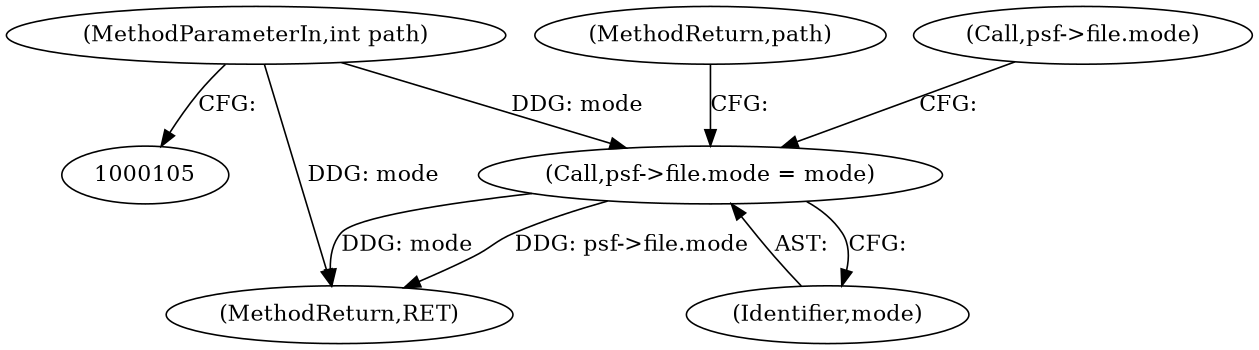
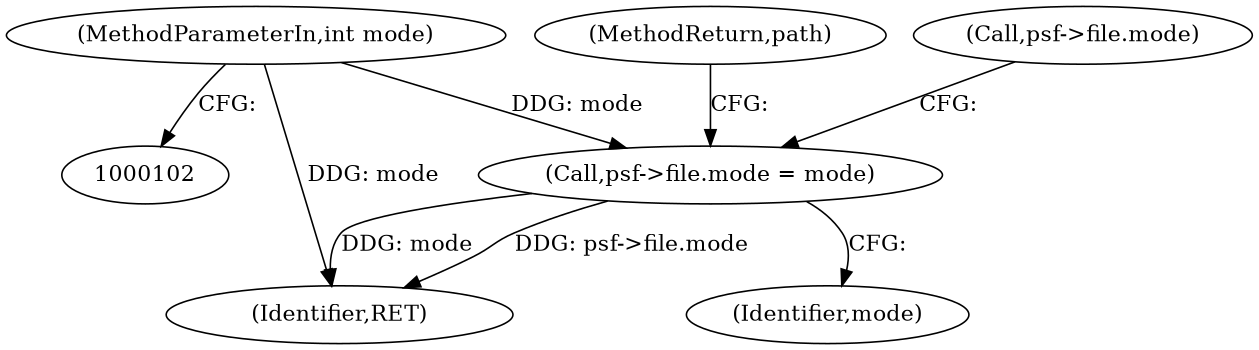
(256, 35) -> (256, 35)
(145, 175) -> (145, 175)
(771, 252) -> none
(340, 315) -> (340, 315)
